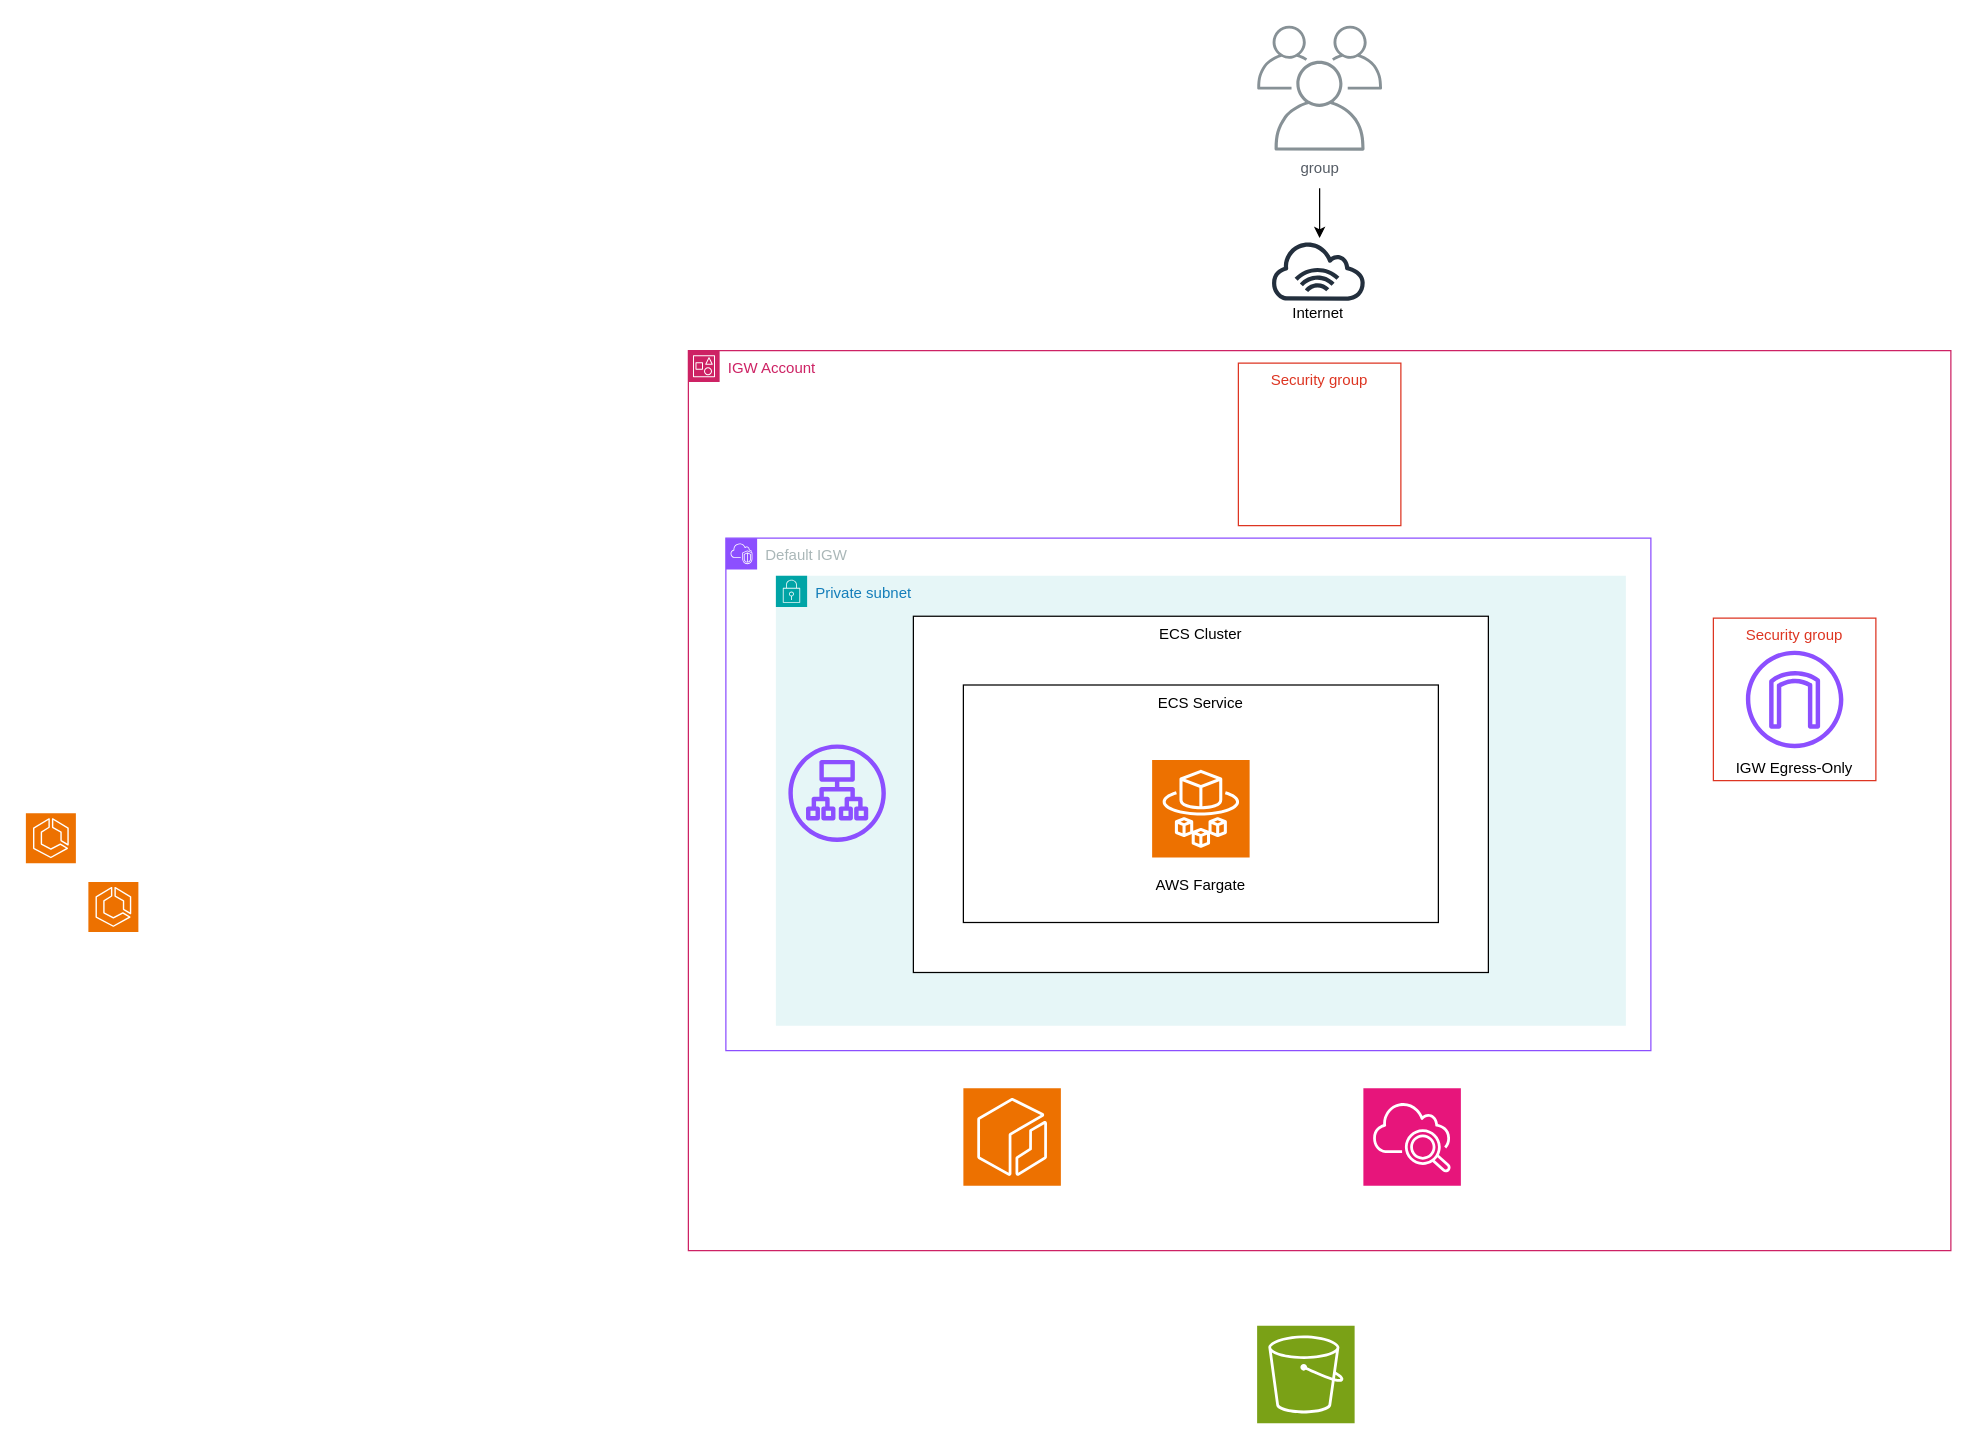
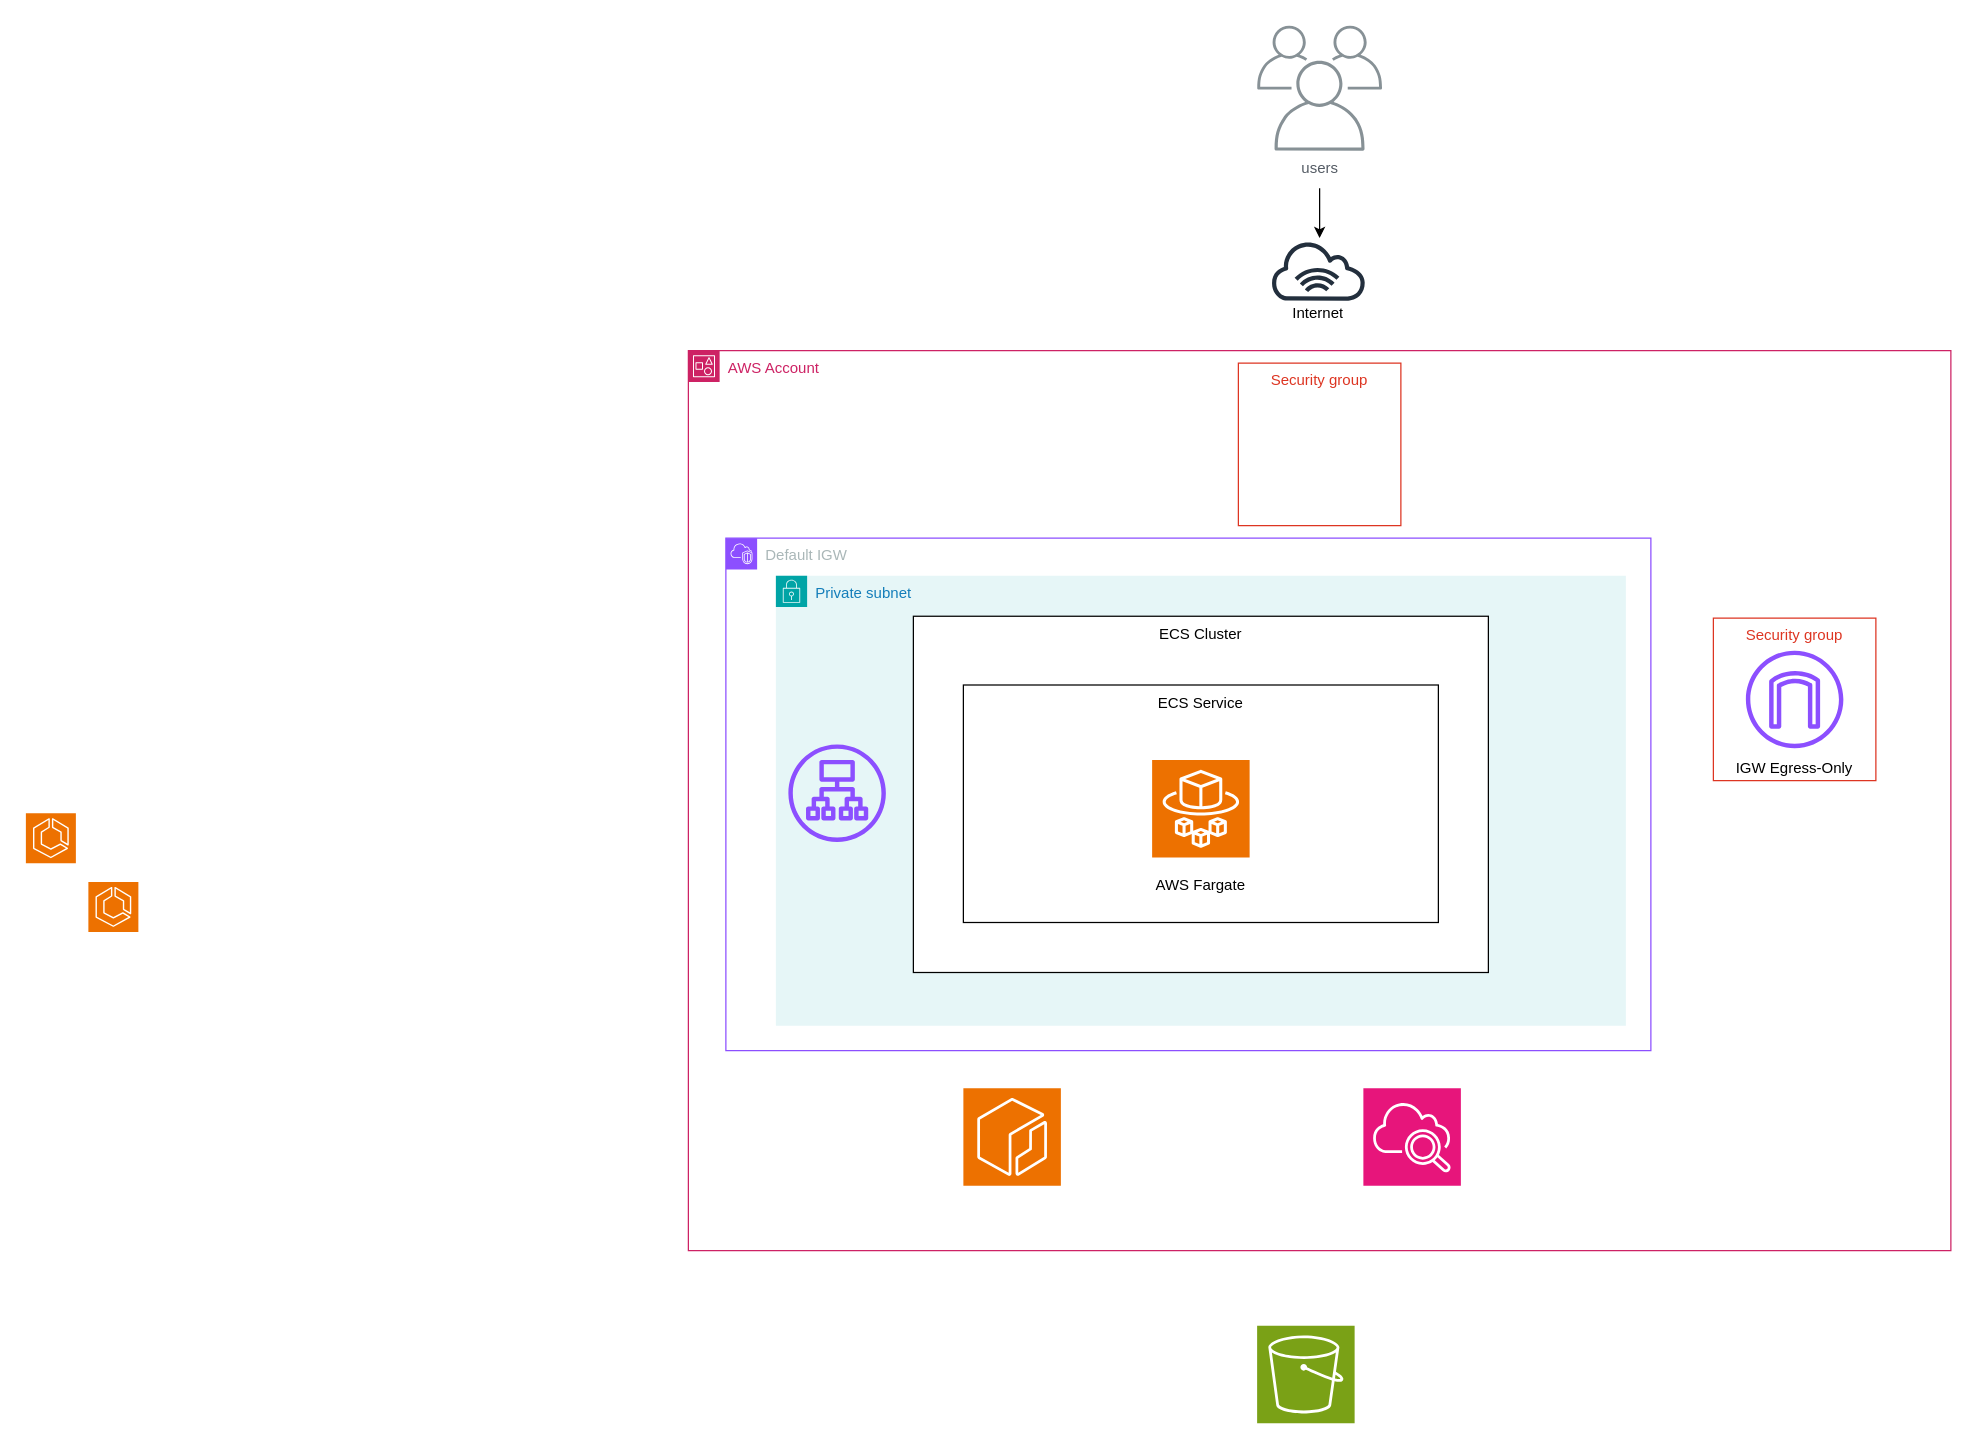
(1320, 168) -> (1320, 168)
(772, 368) -> (772, 368)
